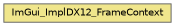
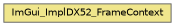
(87, 13) -> (87, 13)
